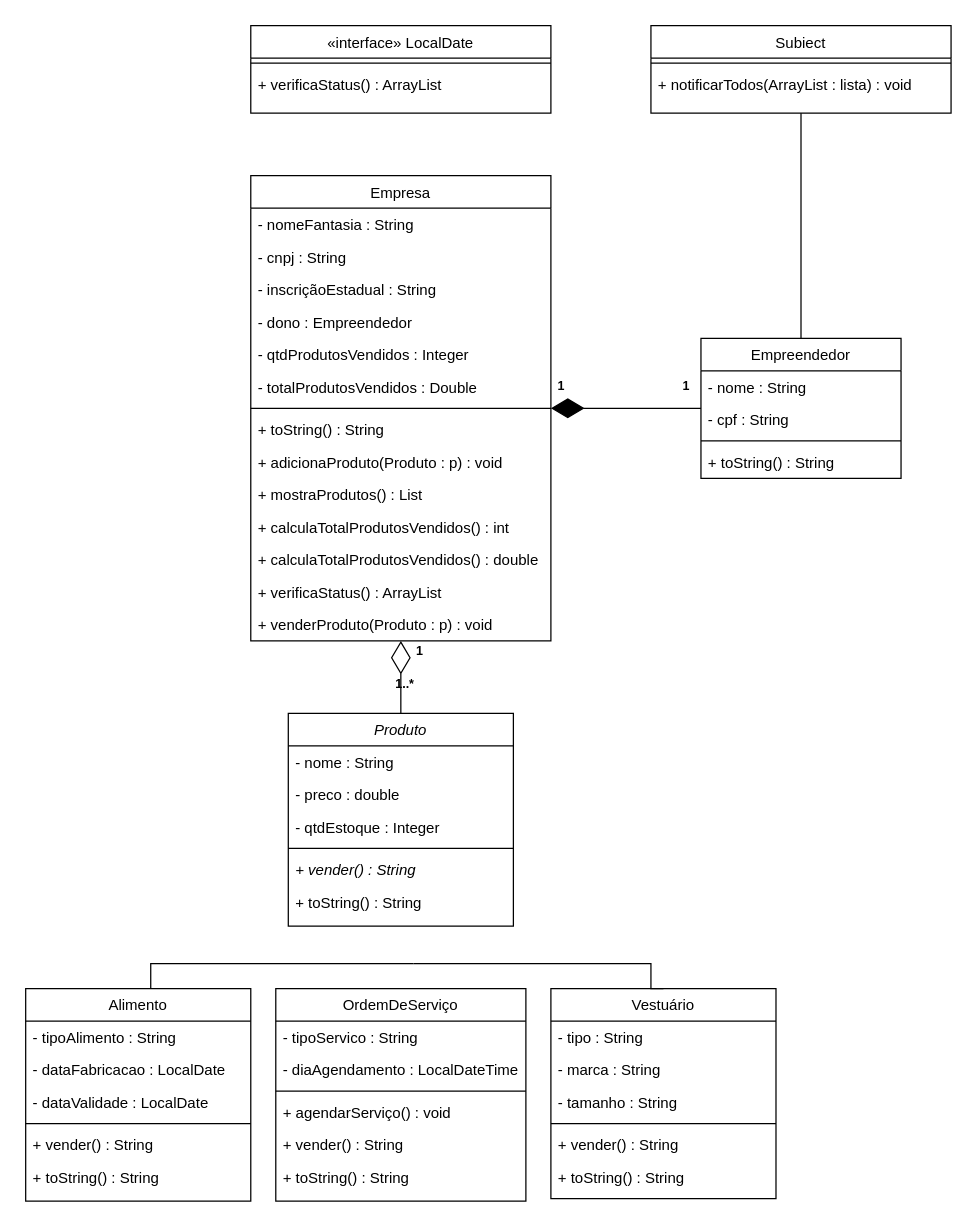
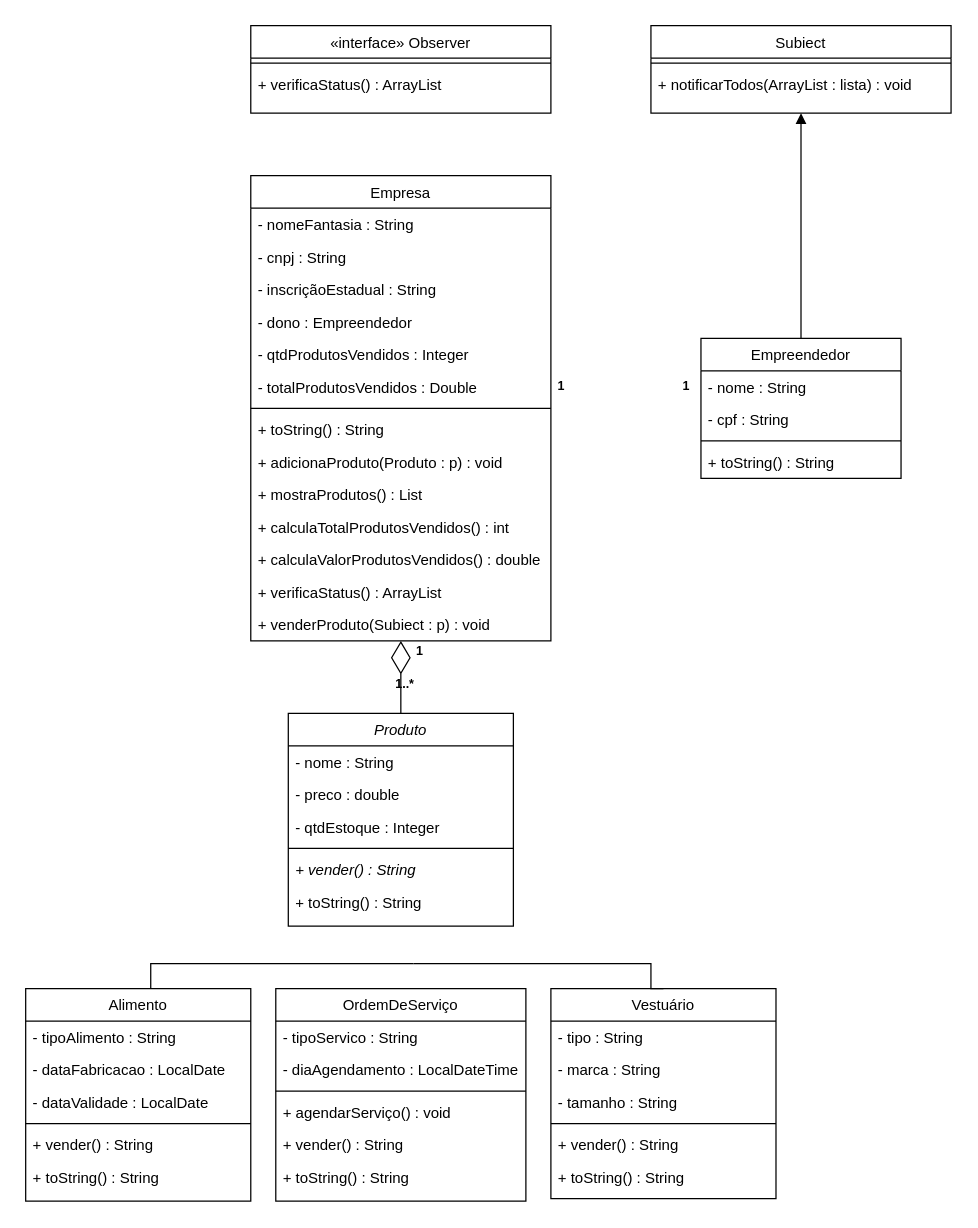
(400, 43) -> (400, 43)
(801, 121) -> (801, 124)
(640, 408) -> none
(412, 560) -> (412, 560)
(389, 625) -> (387, 625)
